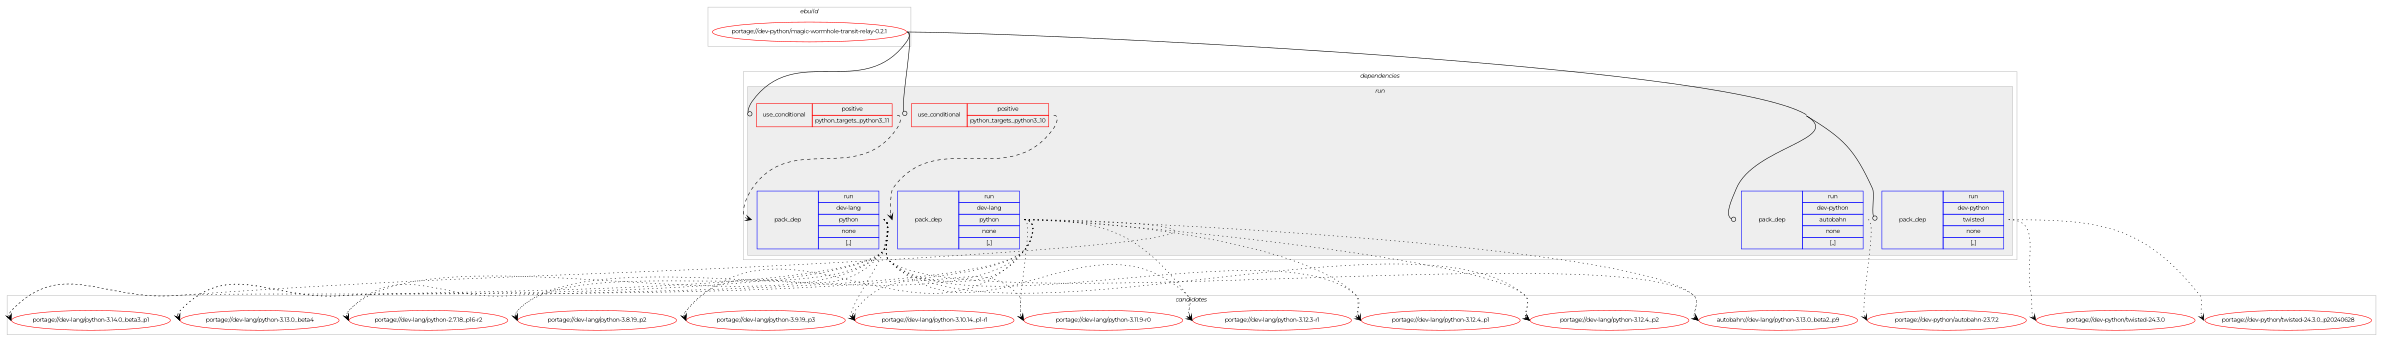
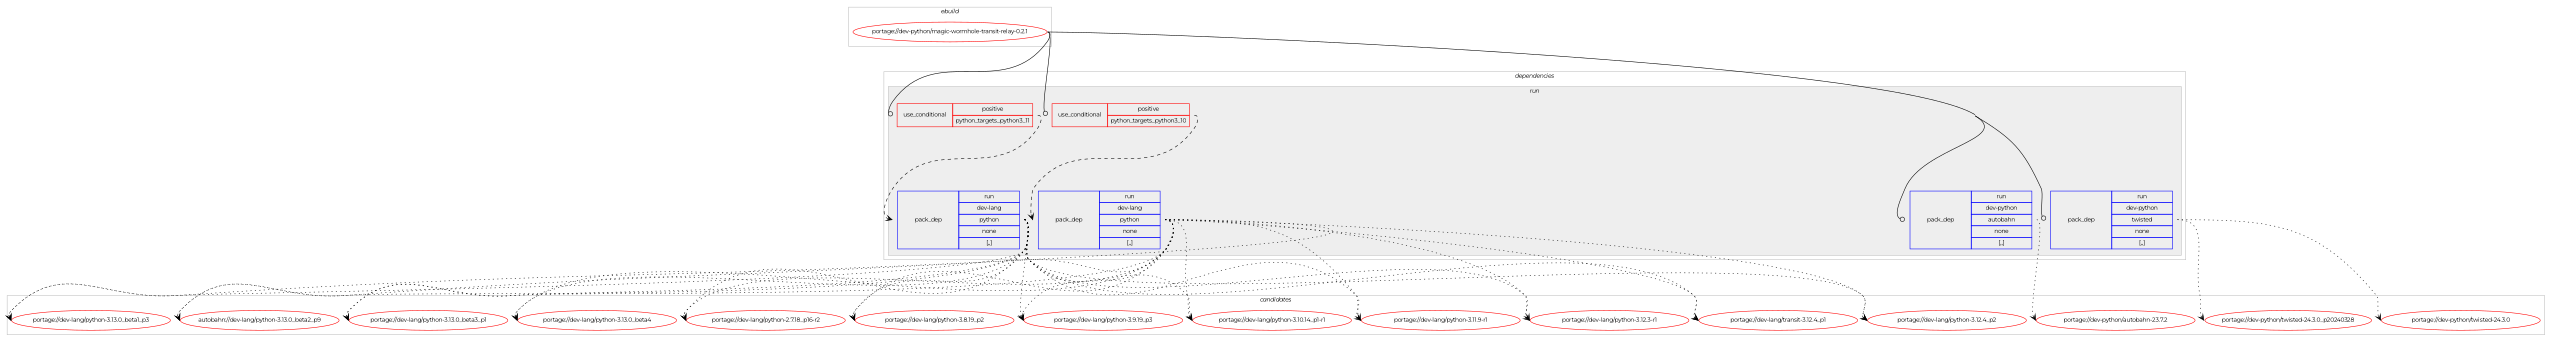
none -> (91, 320)
(91, 320) -> (428, 320)
(1103, 320) -> (1441, 320)
(1441, 320) -> (1778, 320)
(2288, 320) -> (2288, 320)
